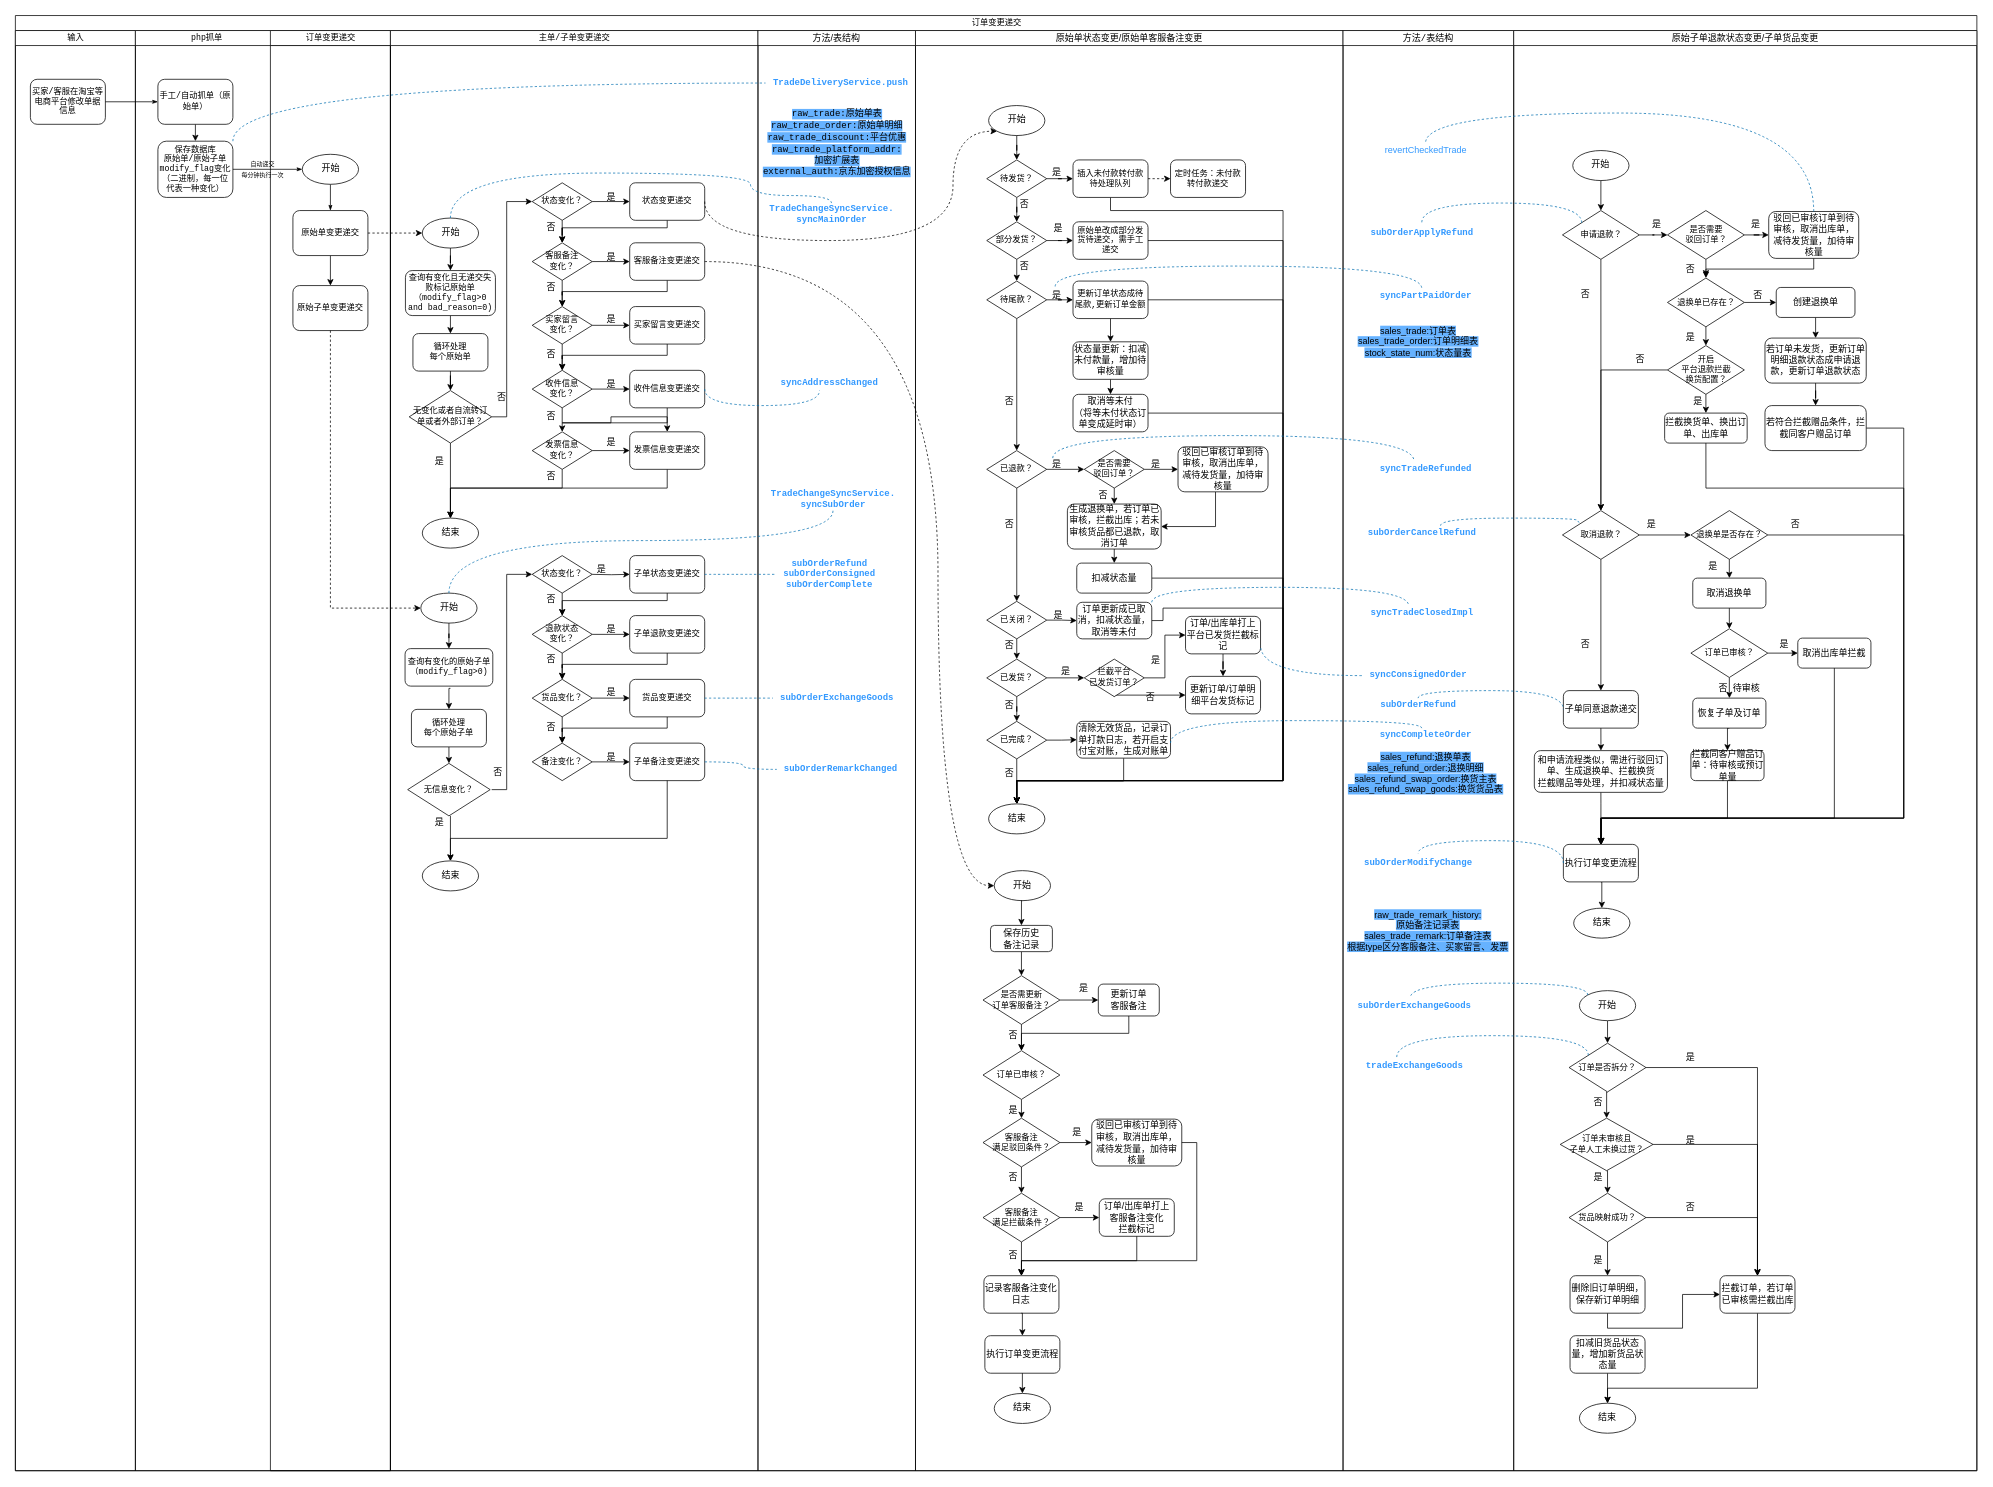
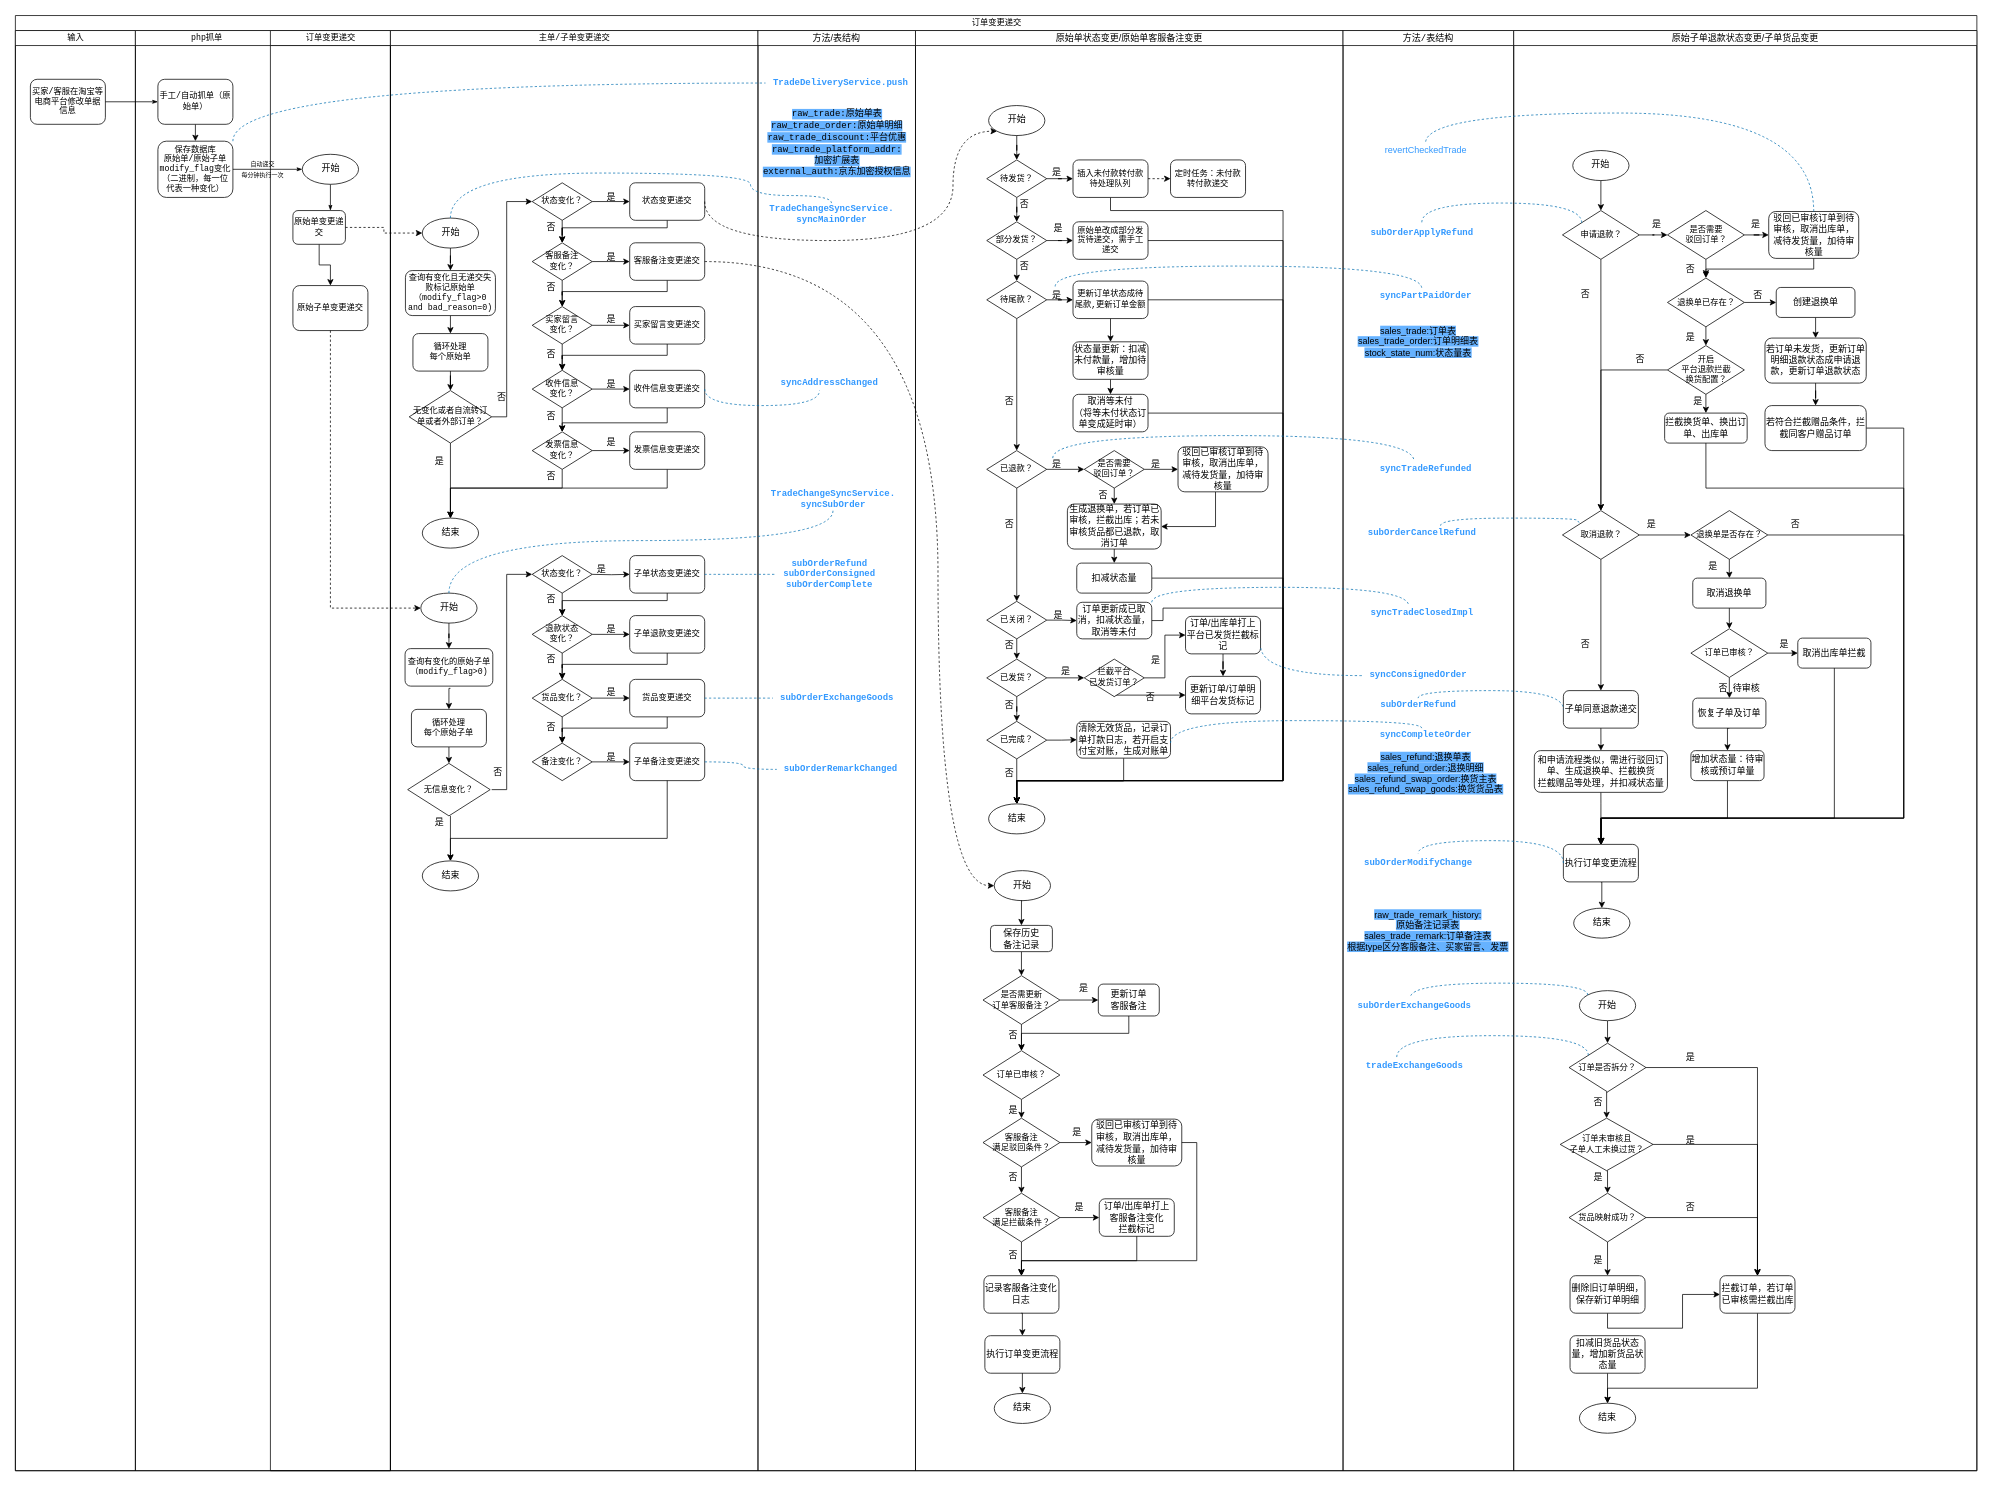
(330, 233) -> (319, 227)
(637, 417) -> (562, 420)
(1728, 765) -> (1728, 765)
